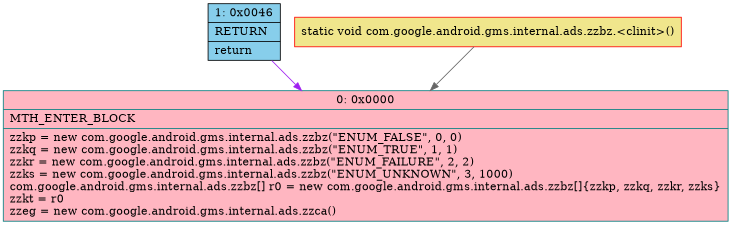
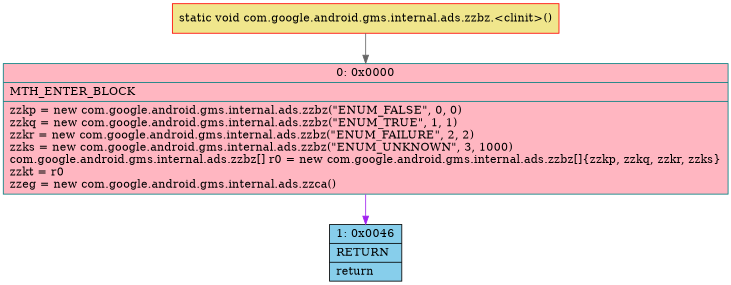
(284, 73) -> (366, 205)
